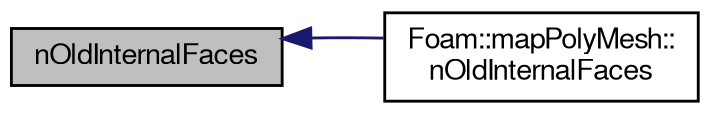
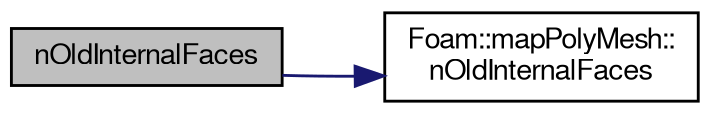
(347, 38) -> (319, 76)
